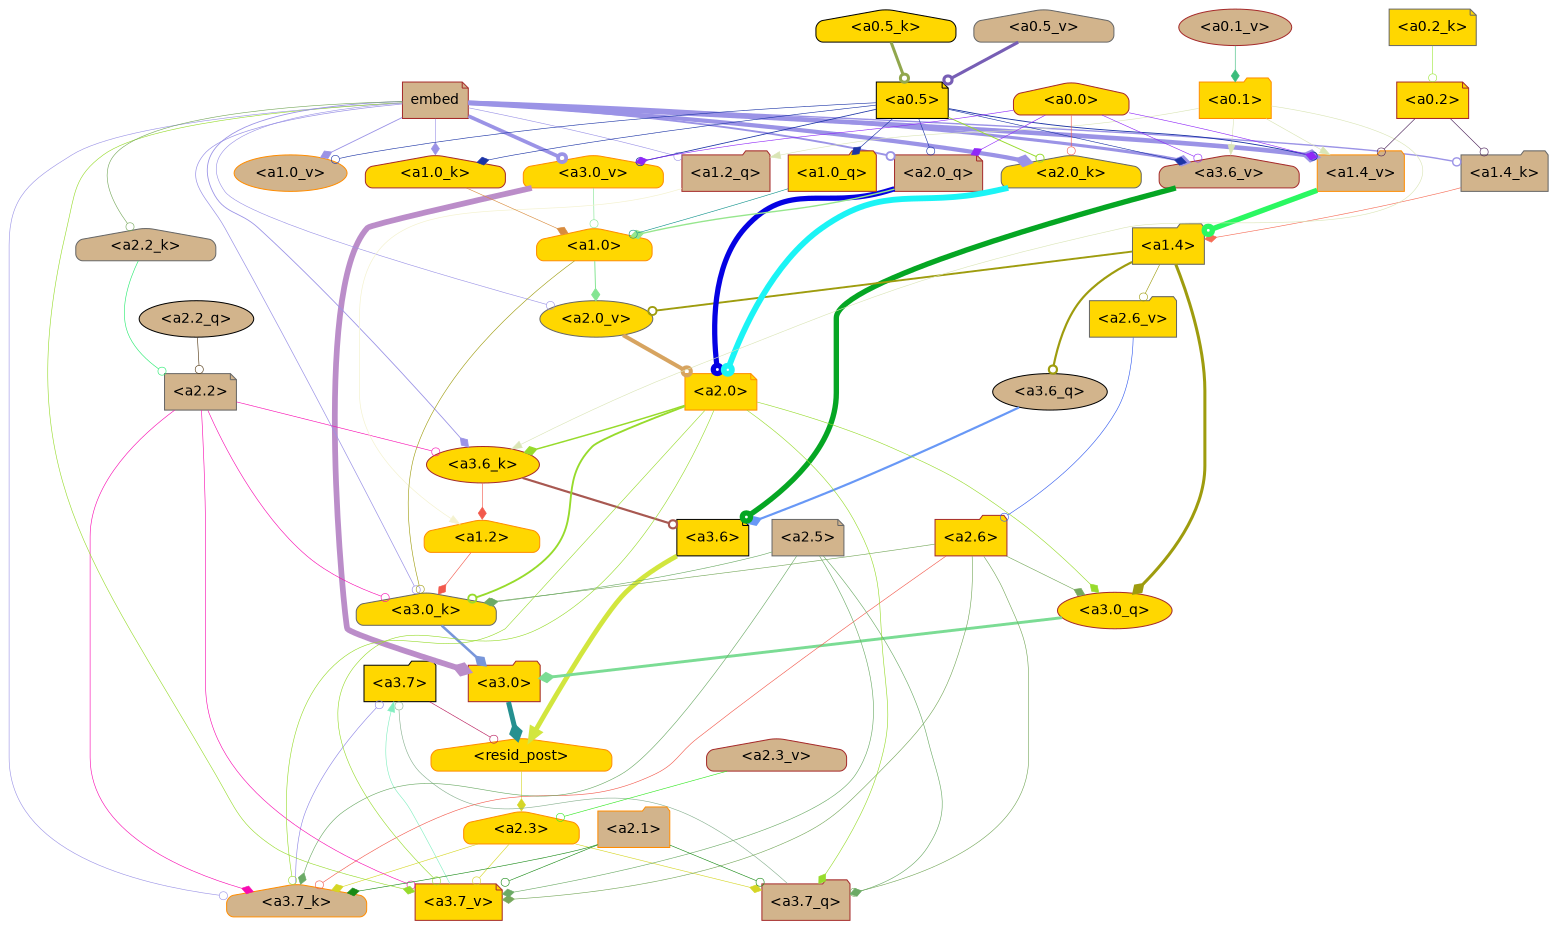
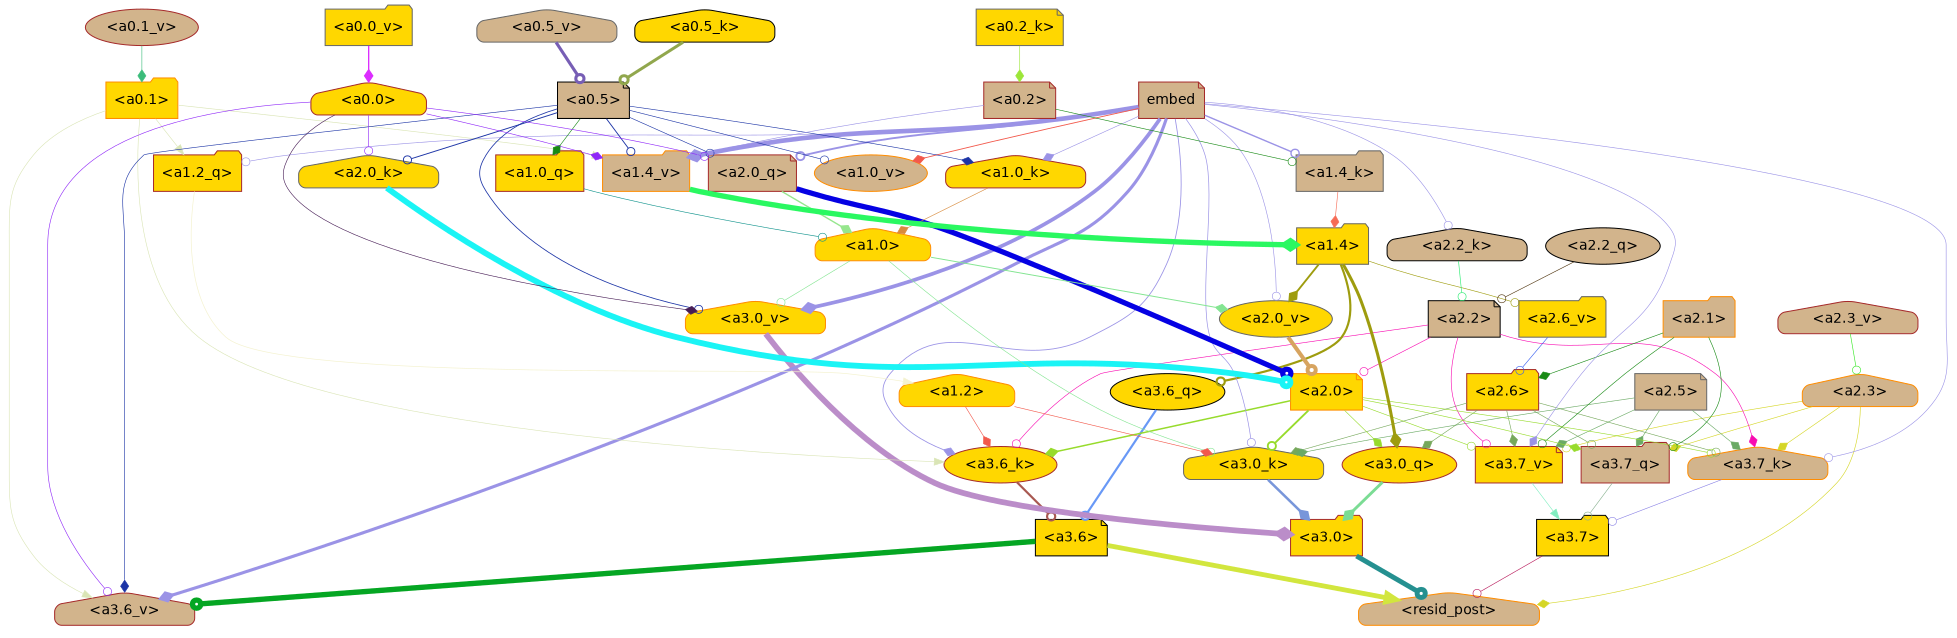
none -> (369, 27)
(1433, 60) -> (1020, 58)
(912, 100) -> (593, 100)
(1433, 100) -> (1020, 100)
(217, 117) -> (1343, 130)
(744, 125) -> none
(1071, 131) -> (369, 133)
(1014, 132) -> (564, 128)
(877, 133) -> (570, 132)
(1400, 134) -> (840, 126)
(1466, 134) -> (1189, 139)
(367, 135) -> (1032, 133)
(518, 138) -> (1006, 244)
(766, 141) -> (431, 260)
(1008, 144) -> (448, 147)
(726, 173) -> (198, 173)
(594, 198) -> (817, 281)
(1265, 210) -> (986, 230)
(146, 246) -> (1457, 246)
(905, 273) -> (618, 573)
(906, 280) -> (1308, 278)
(200, 392) -> (1464, 319)
(1050, 392) -> (1168, 392)
(441, 399) -> (1038, 373)
(54, 440) -> (1570, 172)
(891, 466) -> (1122, 461)
(483, 495) -> (975, 422)
(275, 523) -> (1399, 353)
(511, 714) -> (1387, 574)
(521, 756) -> (1449, 611)
(659, 772) -> (1625, 427)
(521, 785) -> (1741, 551)
(521, 829) -> (1860, 392)
(473, 871) -> (1612, 351)
